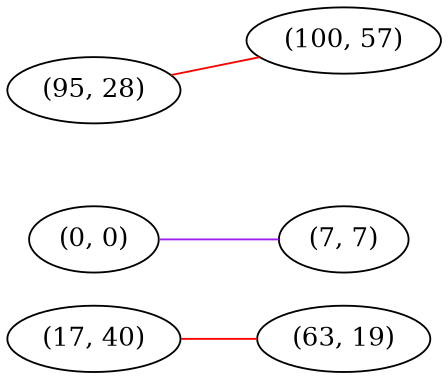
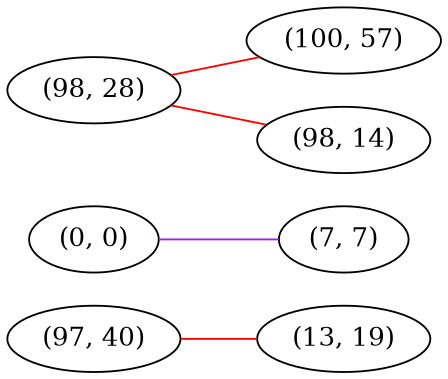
(94, 90) -> (94, 90)
none -> (344, 140)
(94, 339) -> (94, 339)
(344, 339) -> (344, 339)
